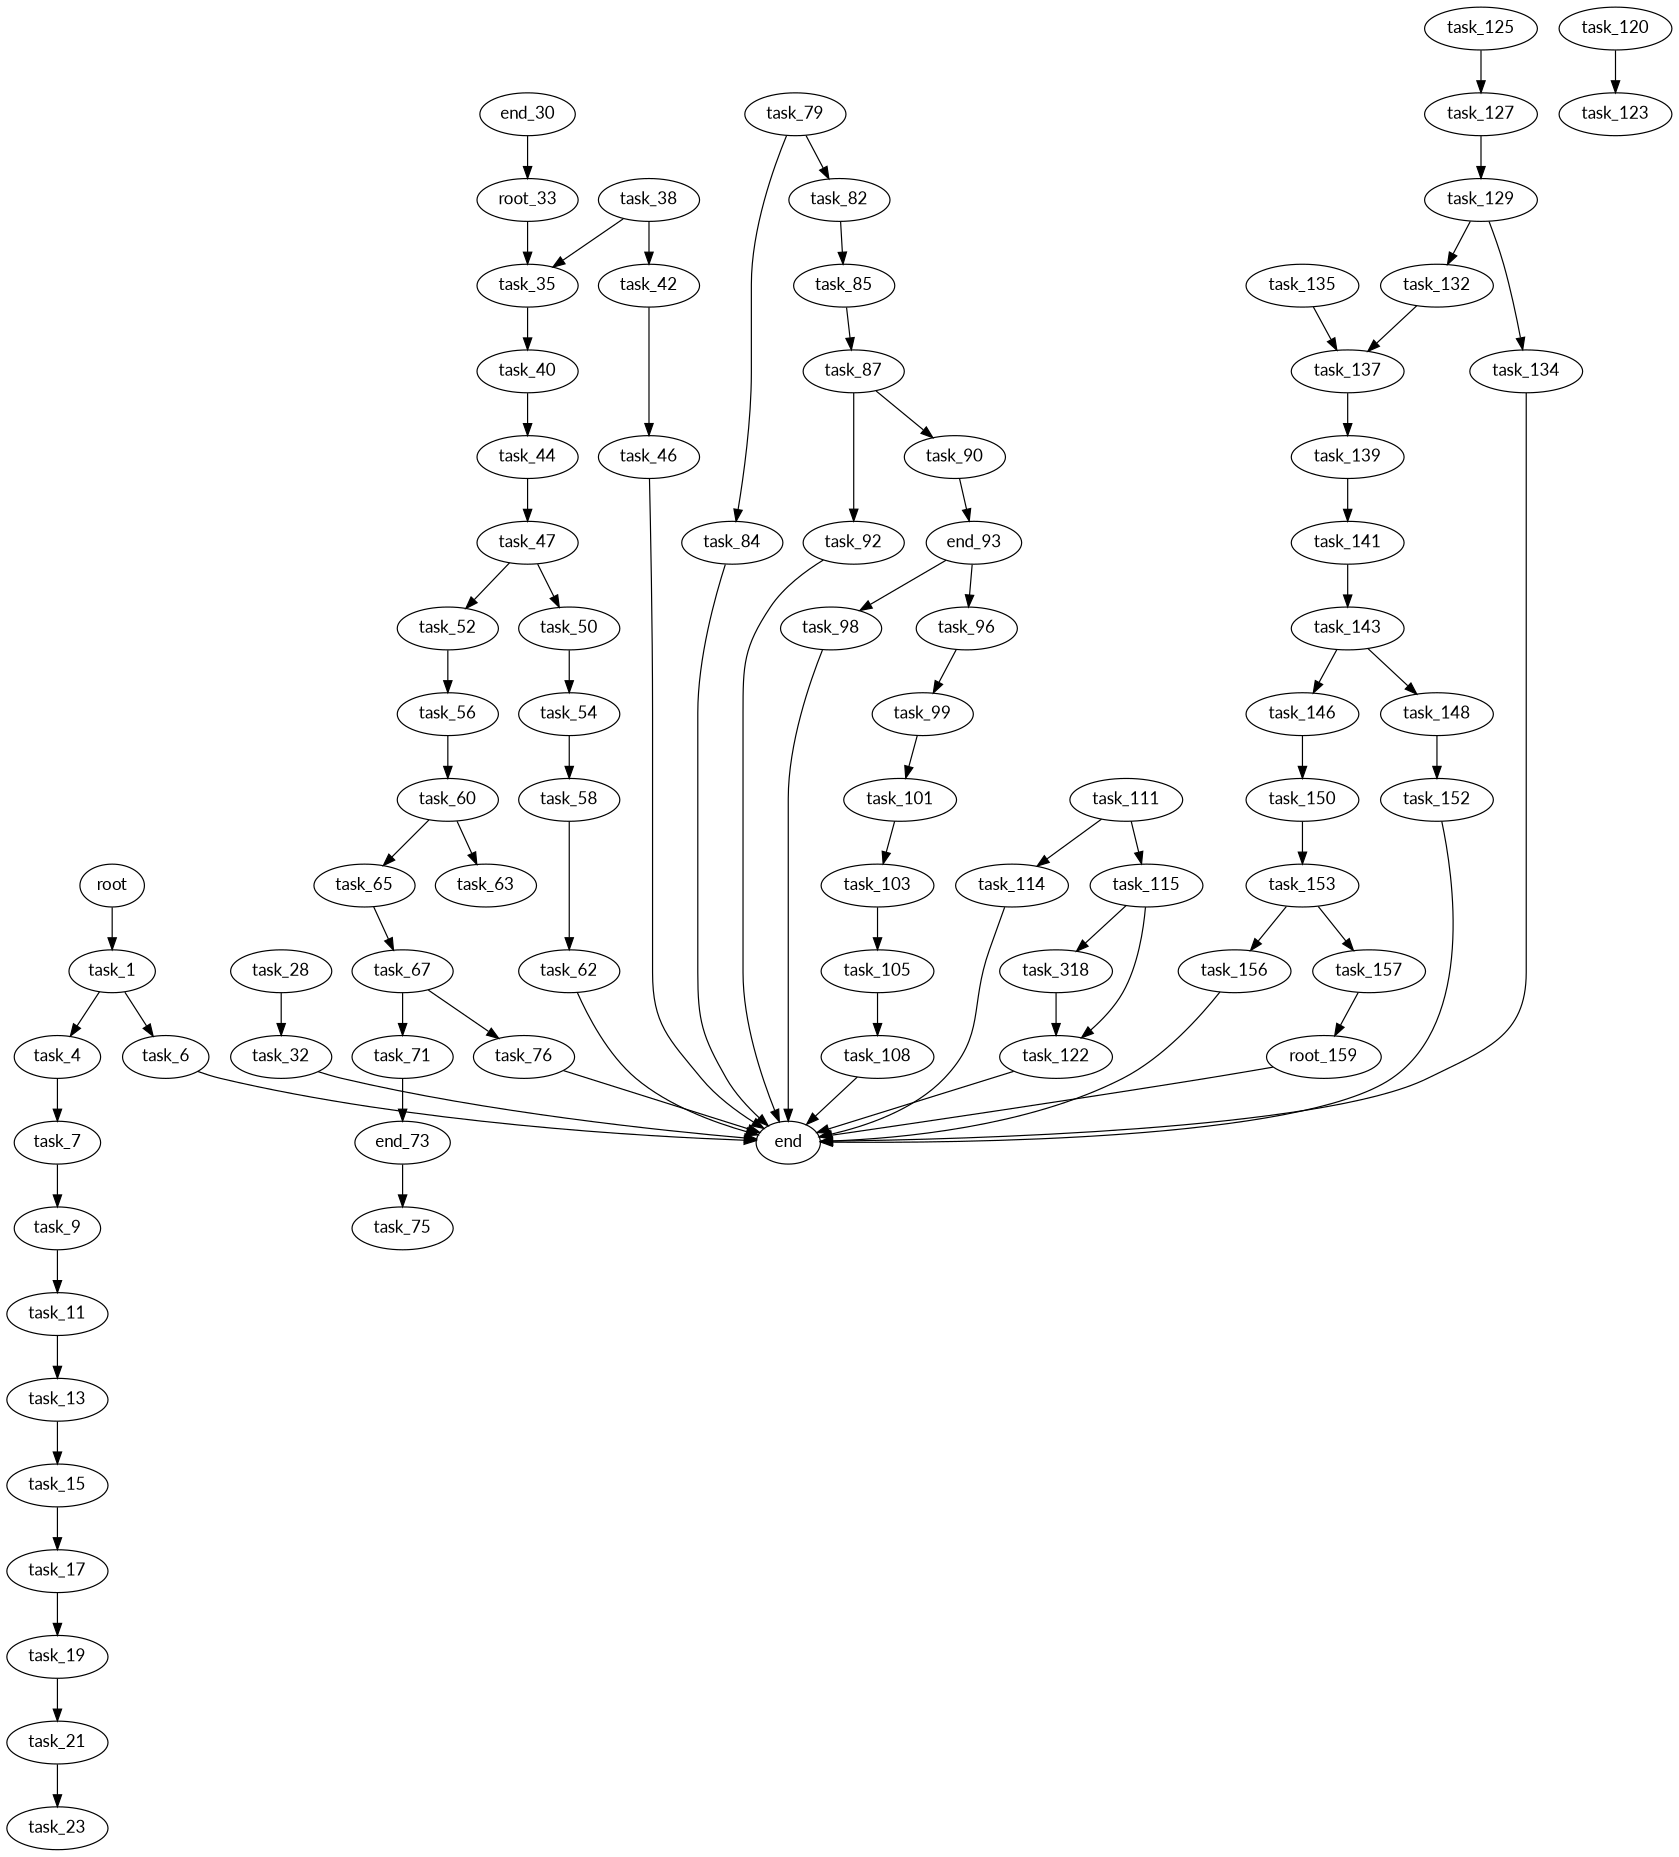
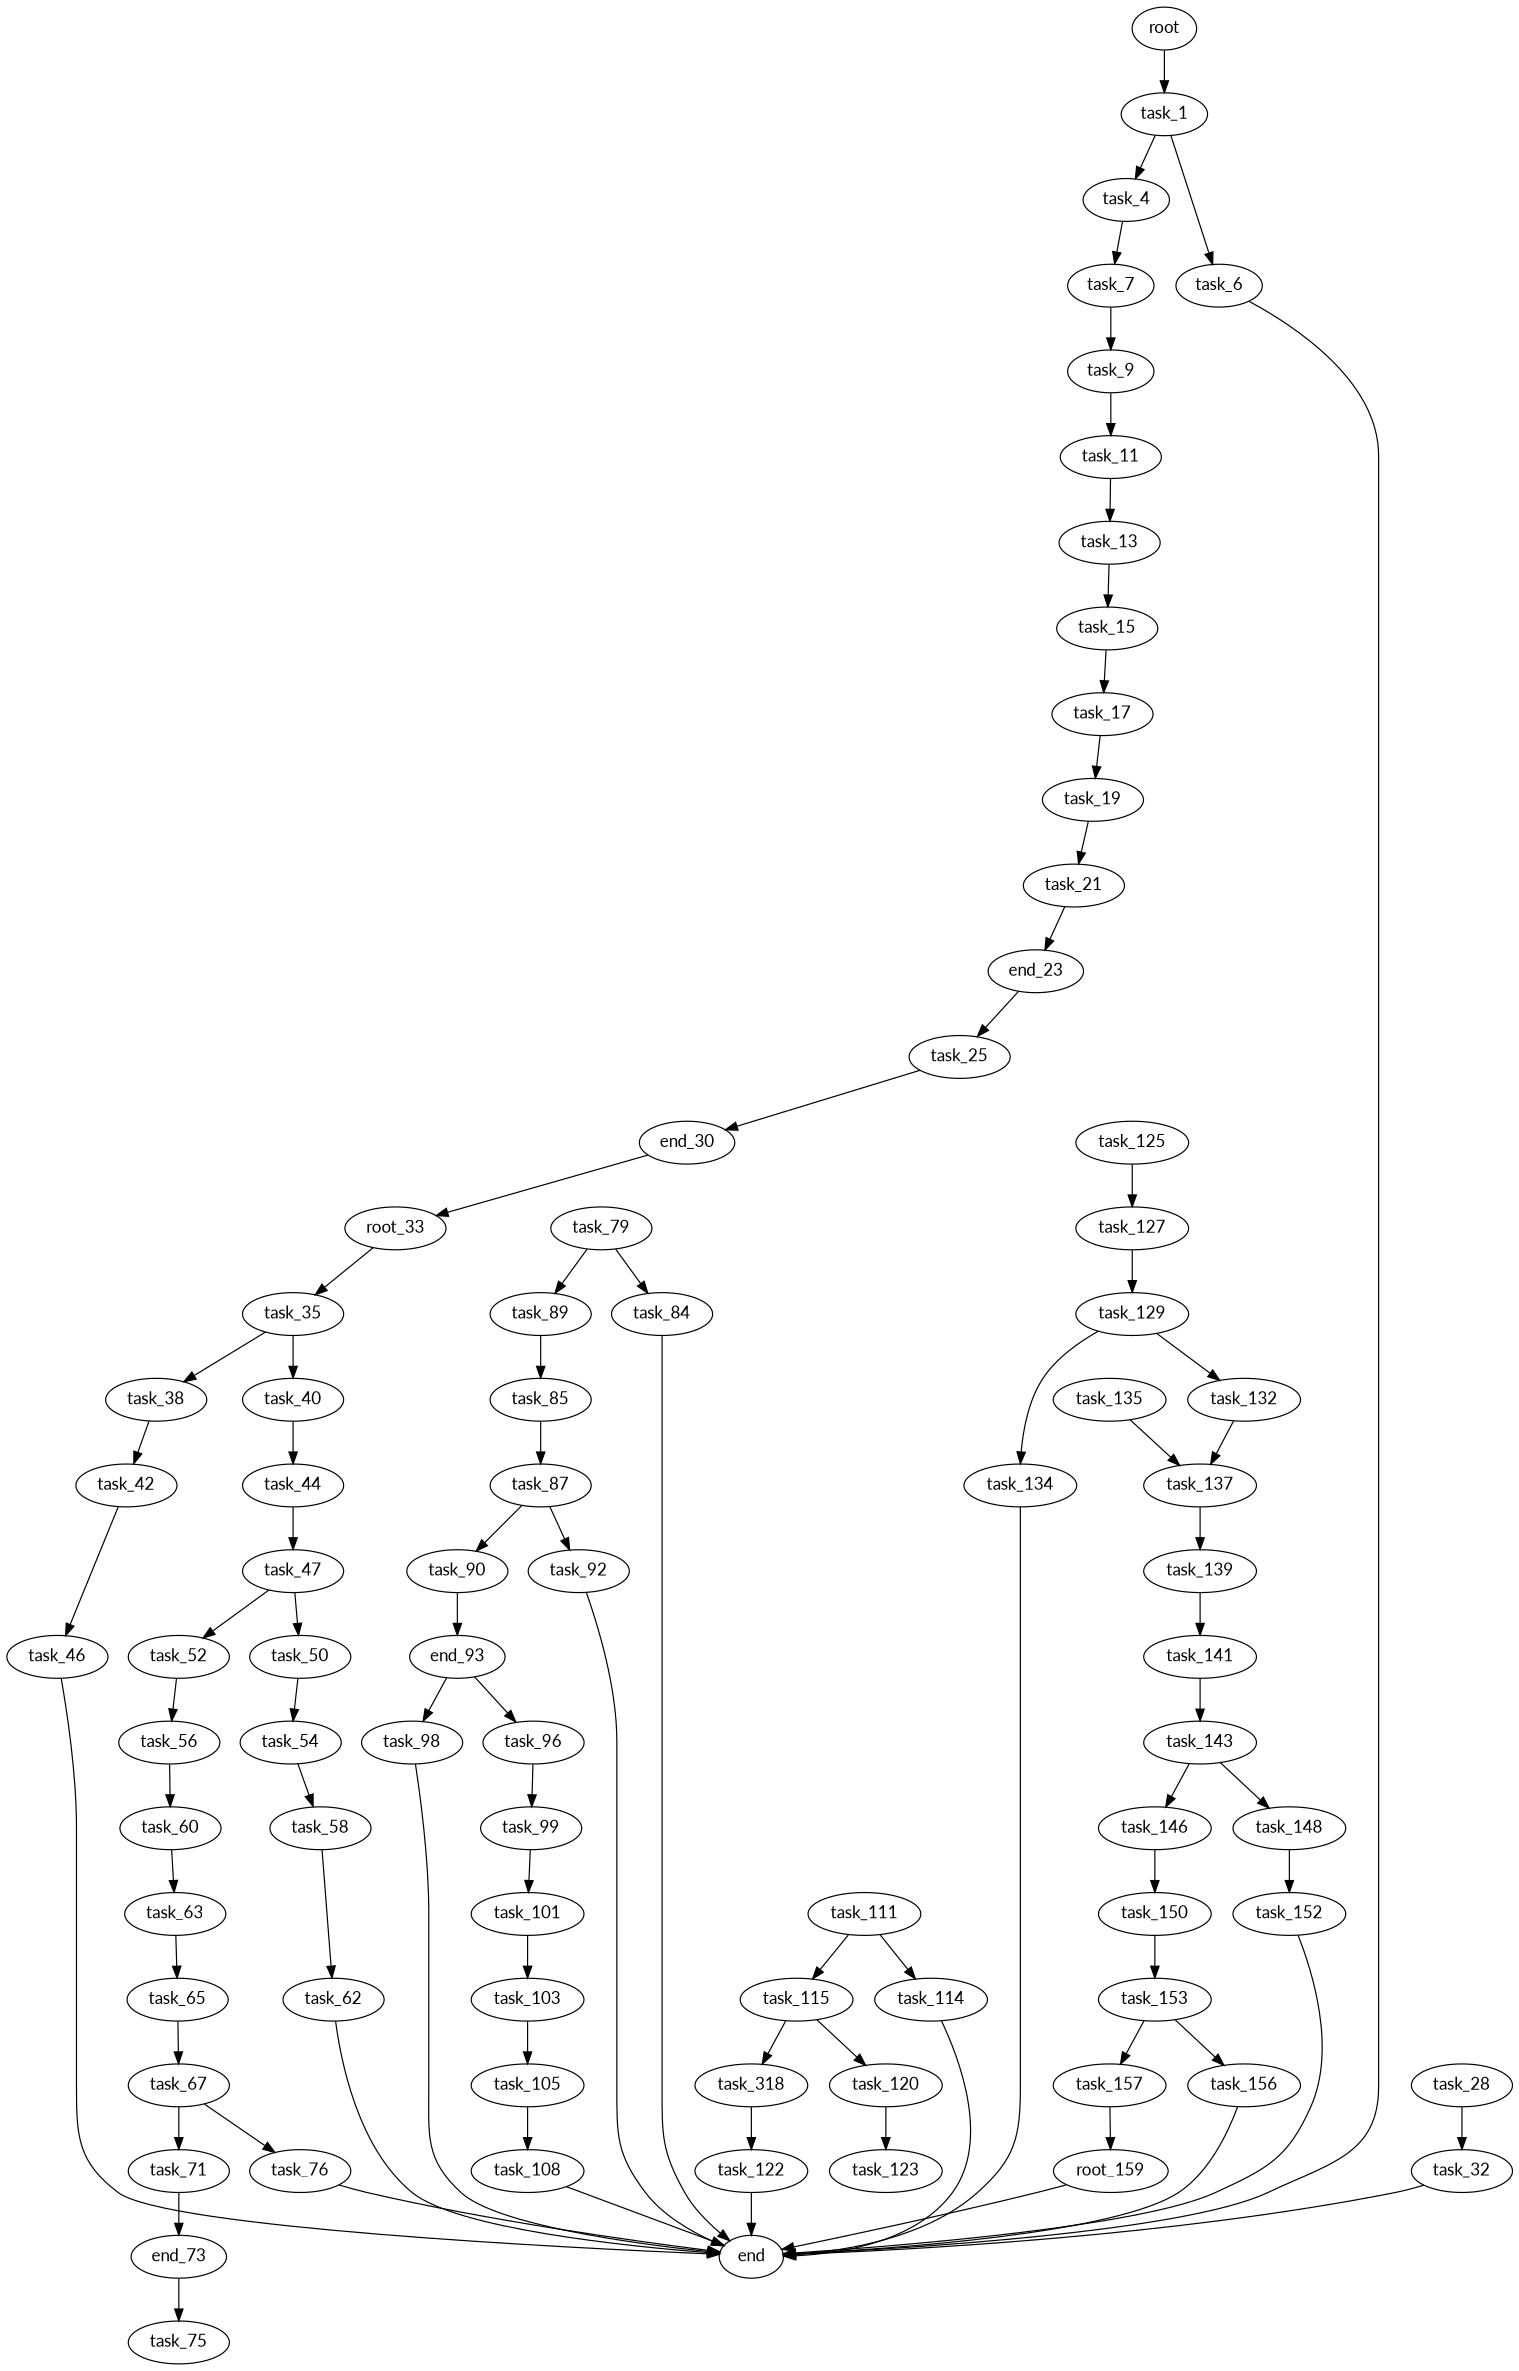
(839, 200) -> (541, 1314)
(593, 239) -> (230, 1354)
(410, 839) -> (176, 1951)
(1131, 975) -> (837, 2038)
none -> (960, 1057)
(57, 1828) -> (1036, 971)
